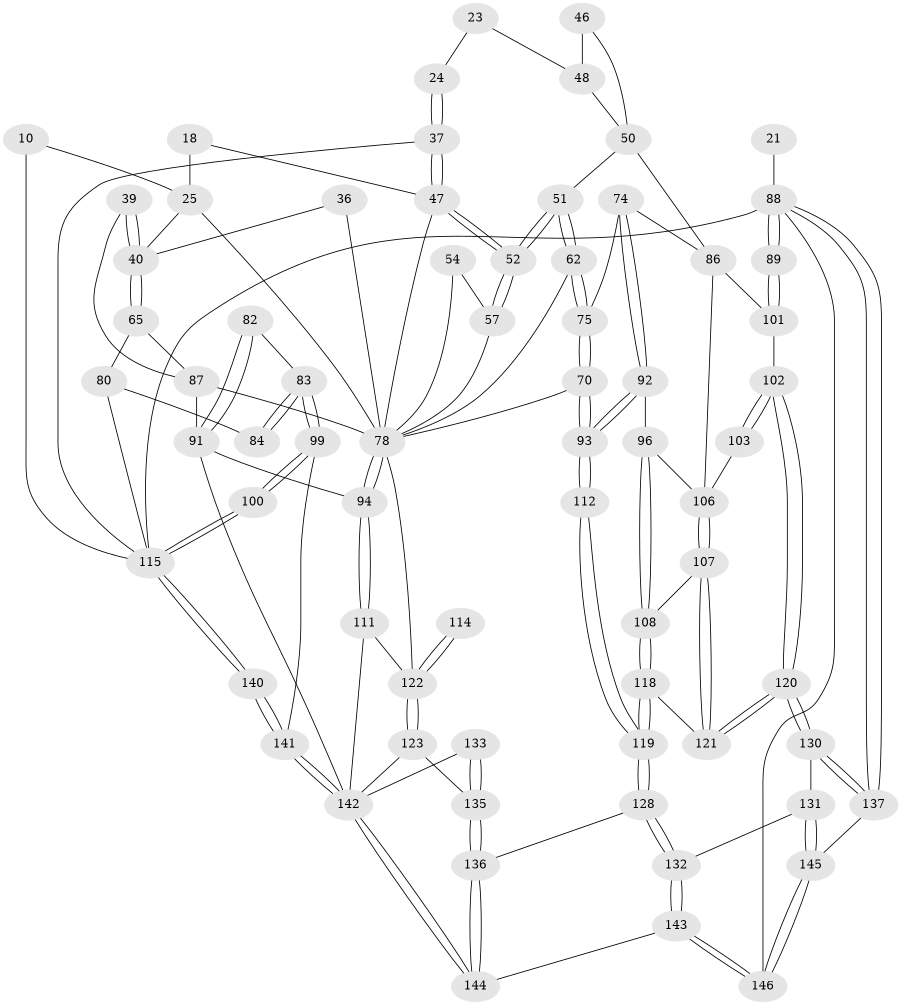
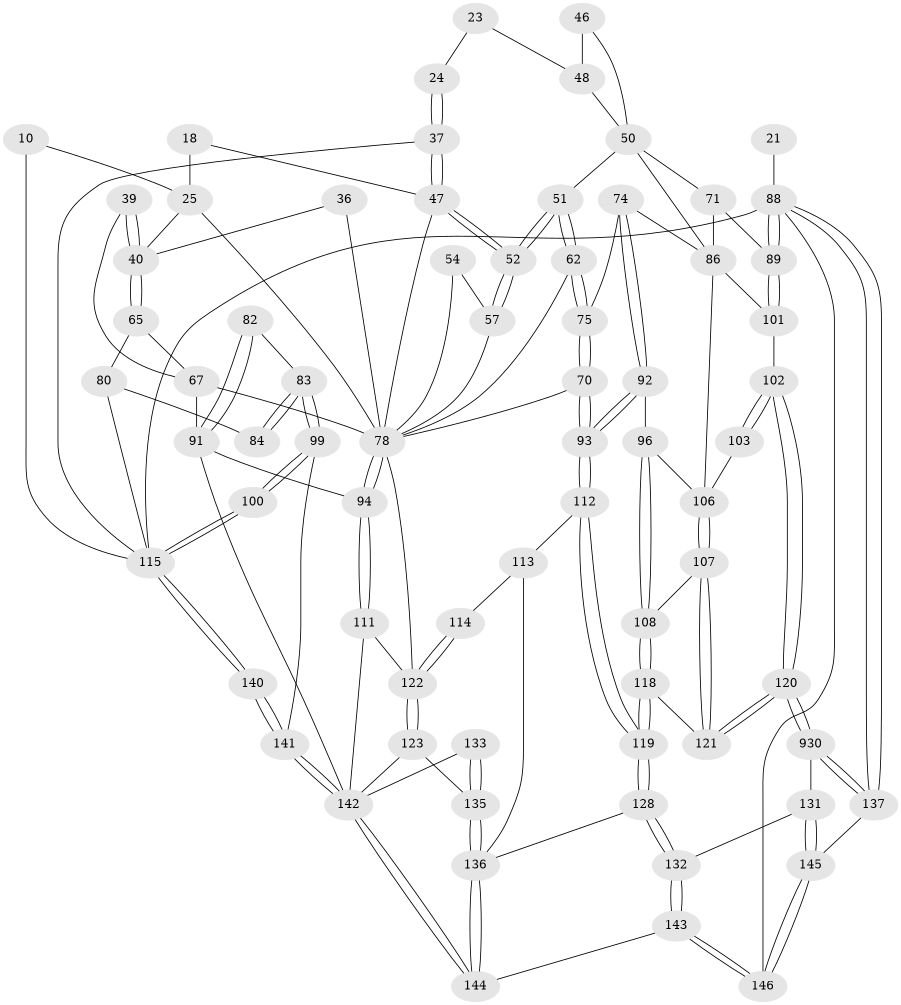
none -> (713, 200)
(197, 381) -> (197, 381)
none -> (523, 563)
(811, 744) -> (811, 744)
